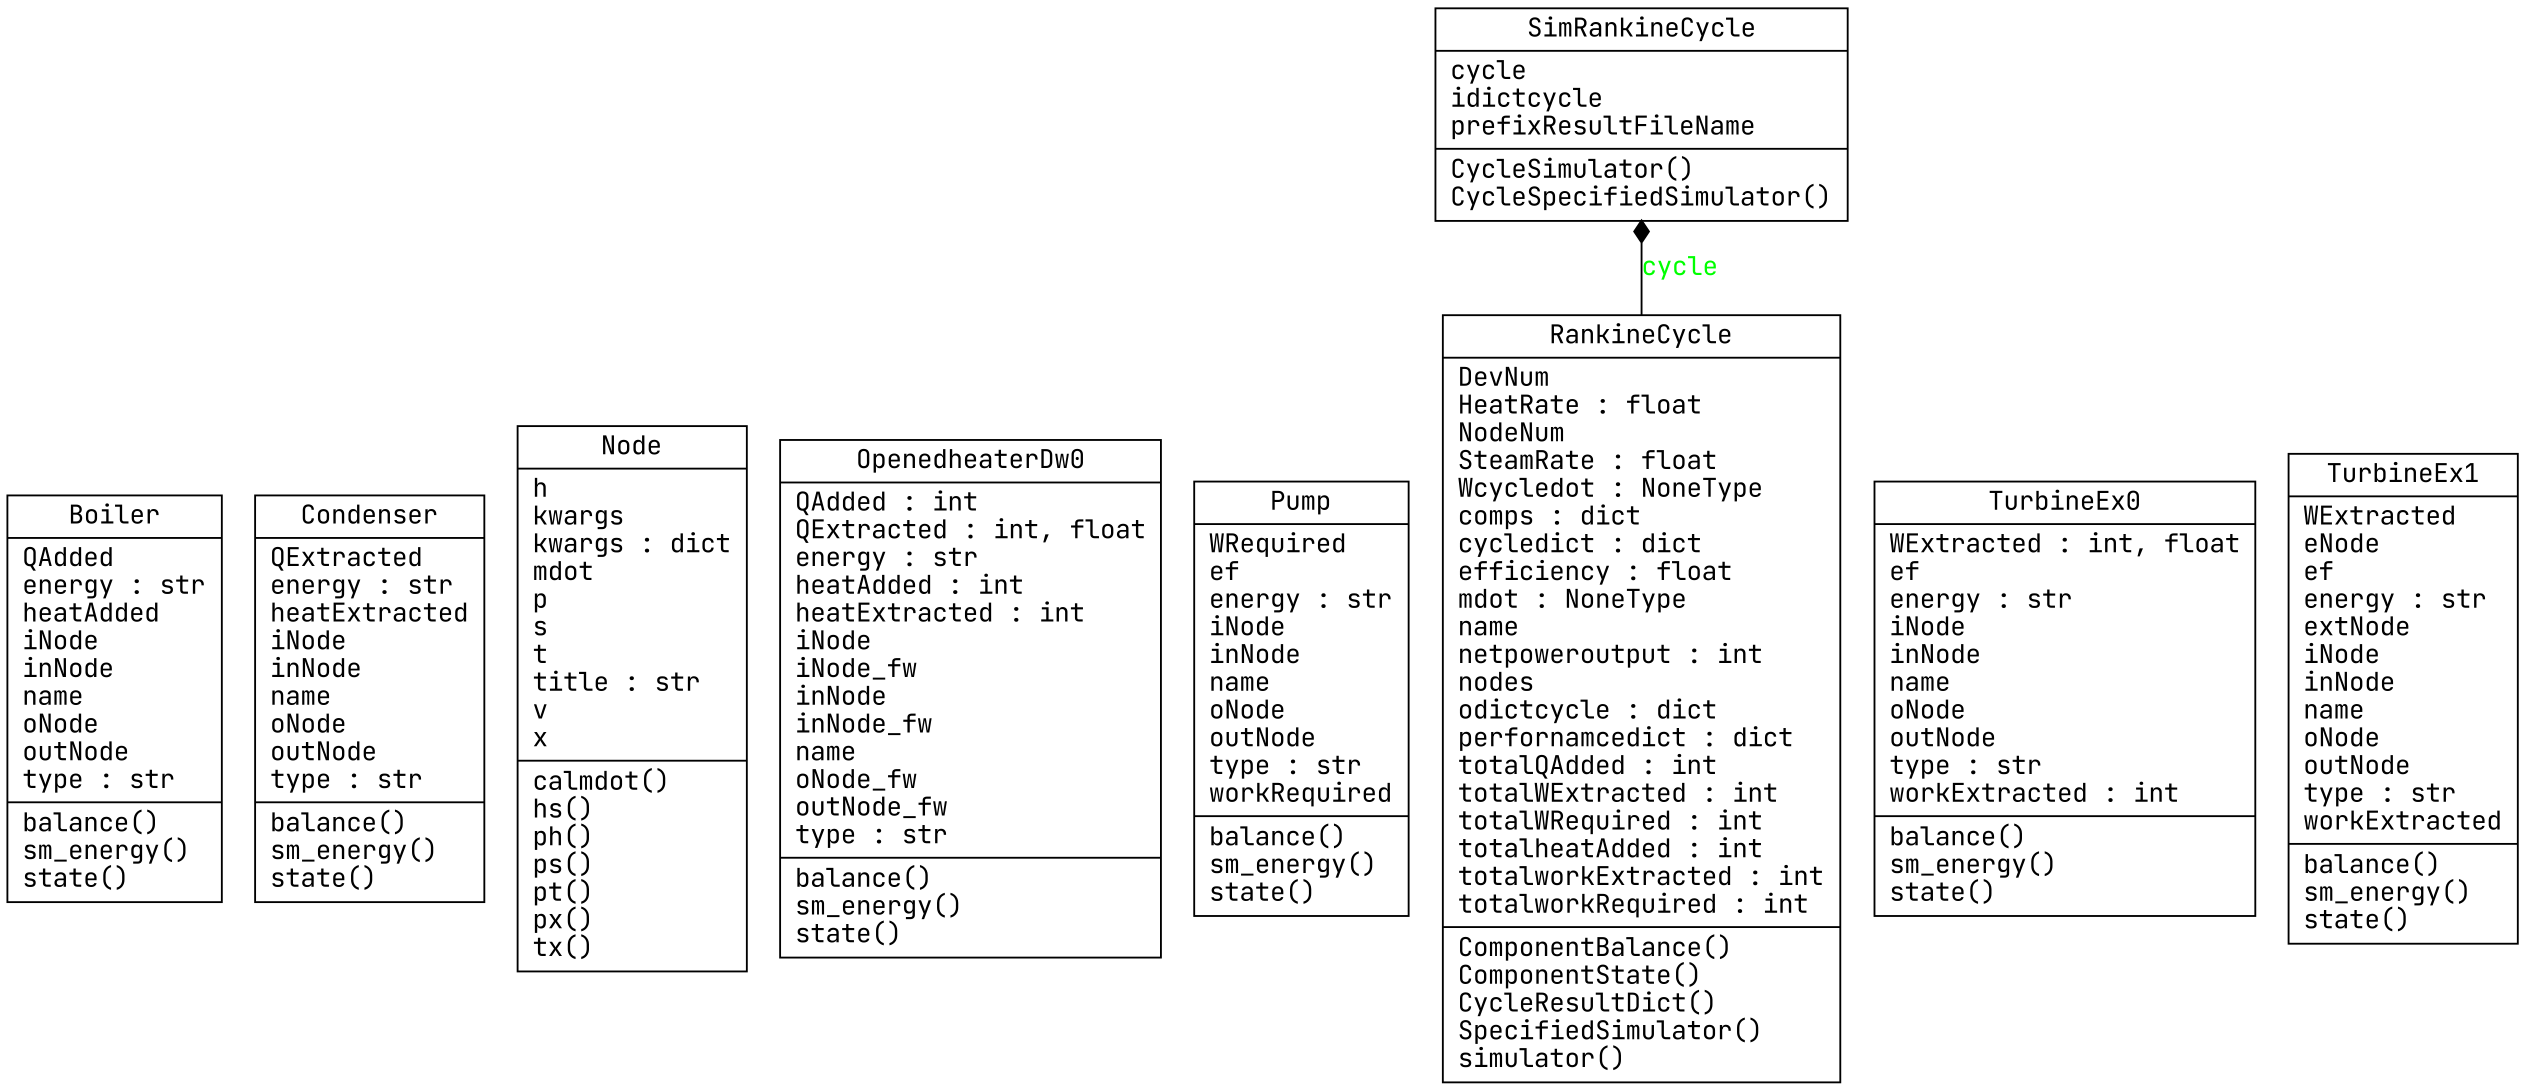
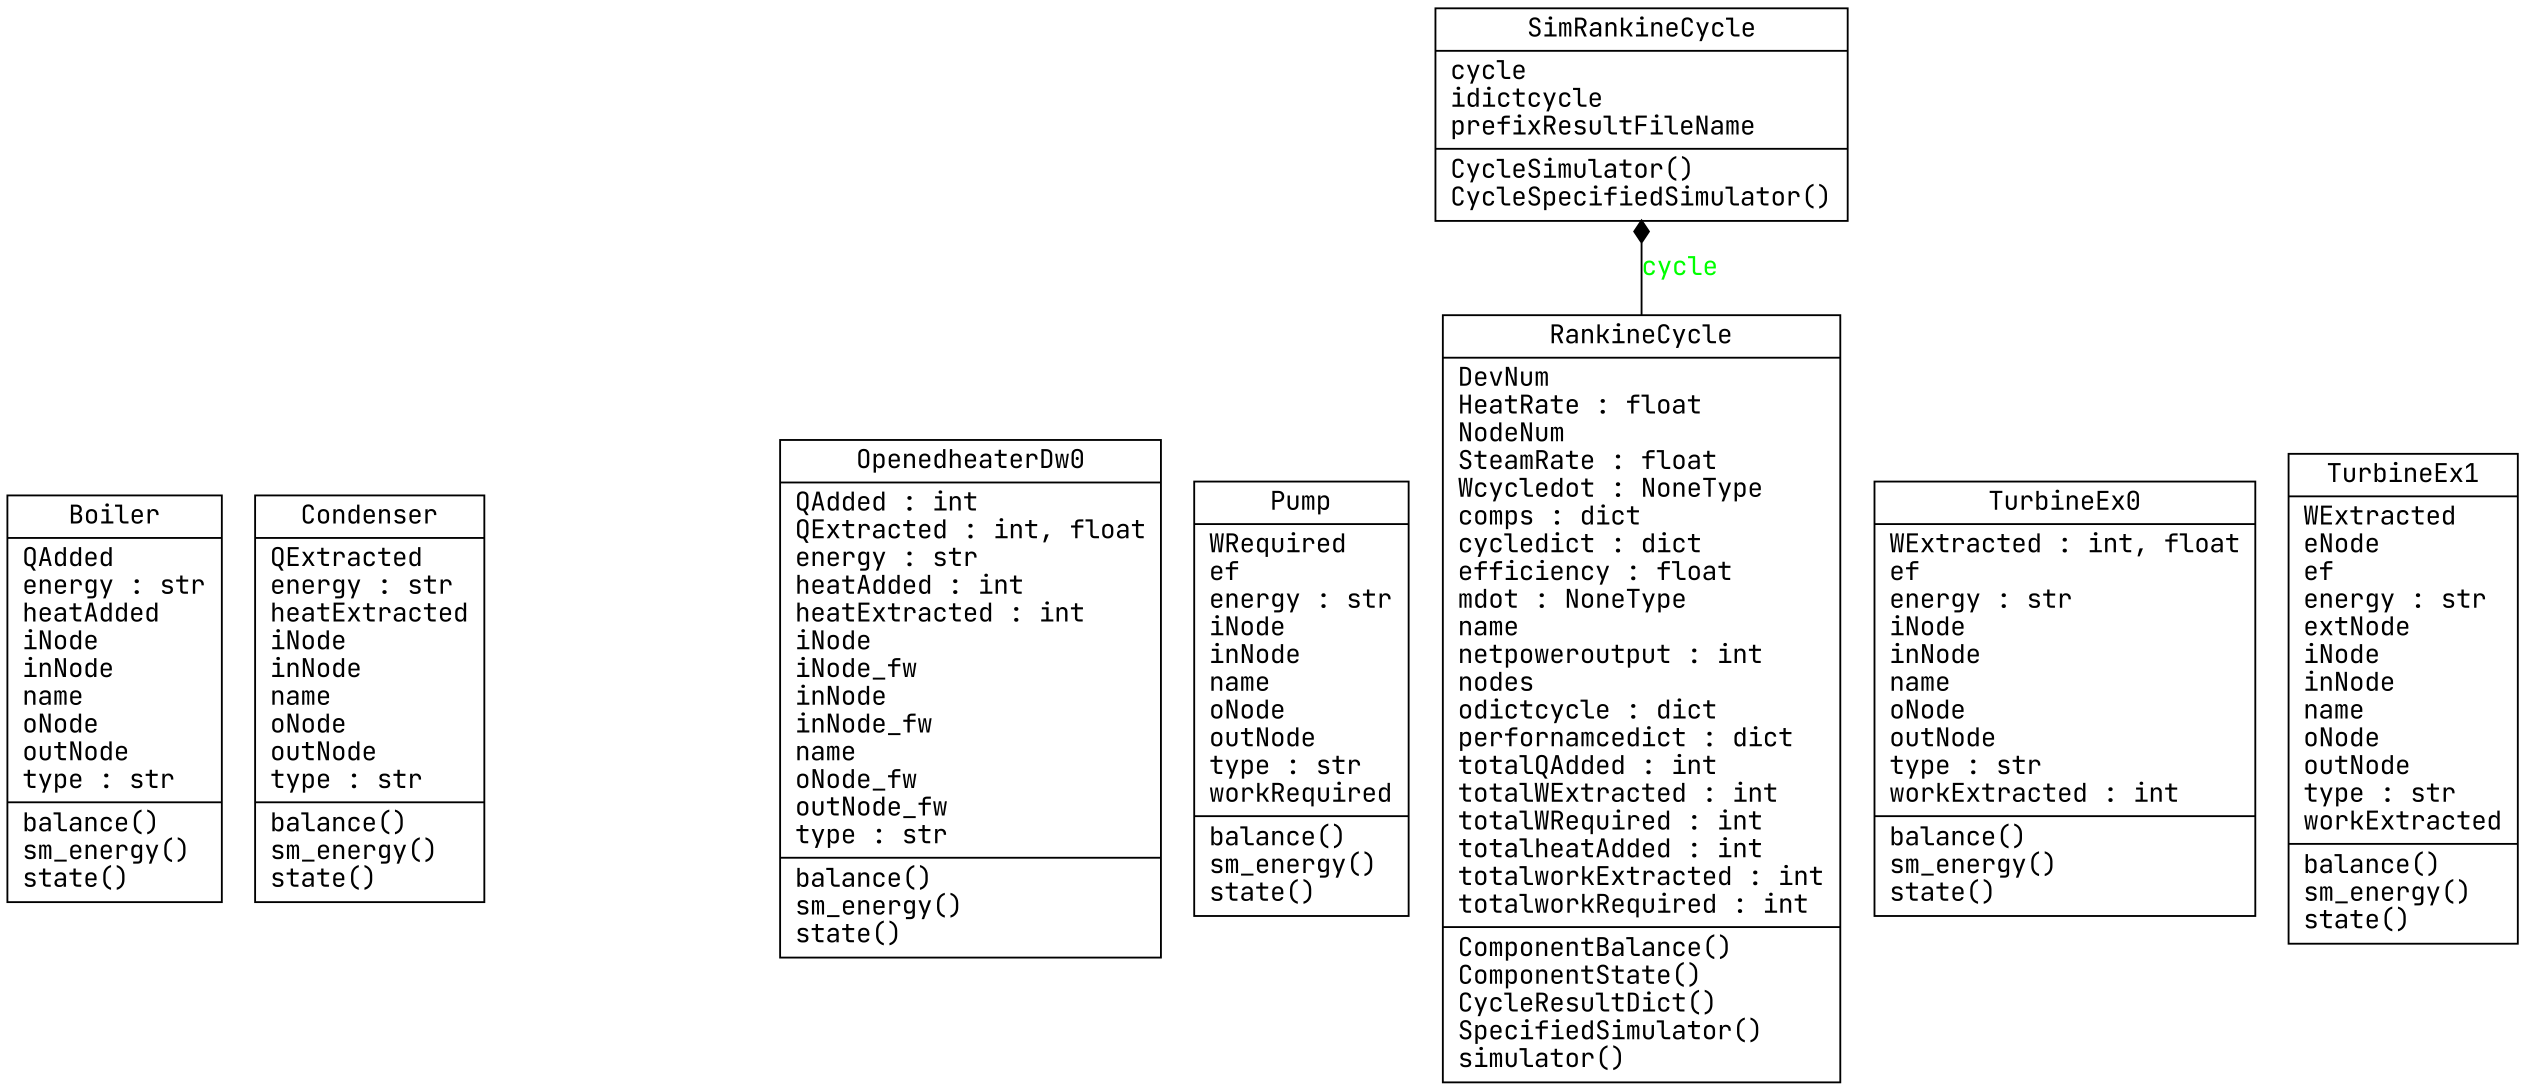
(632, 699) -> none
